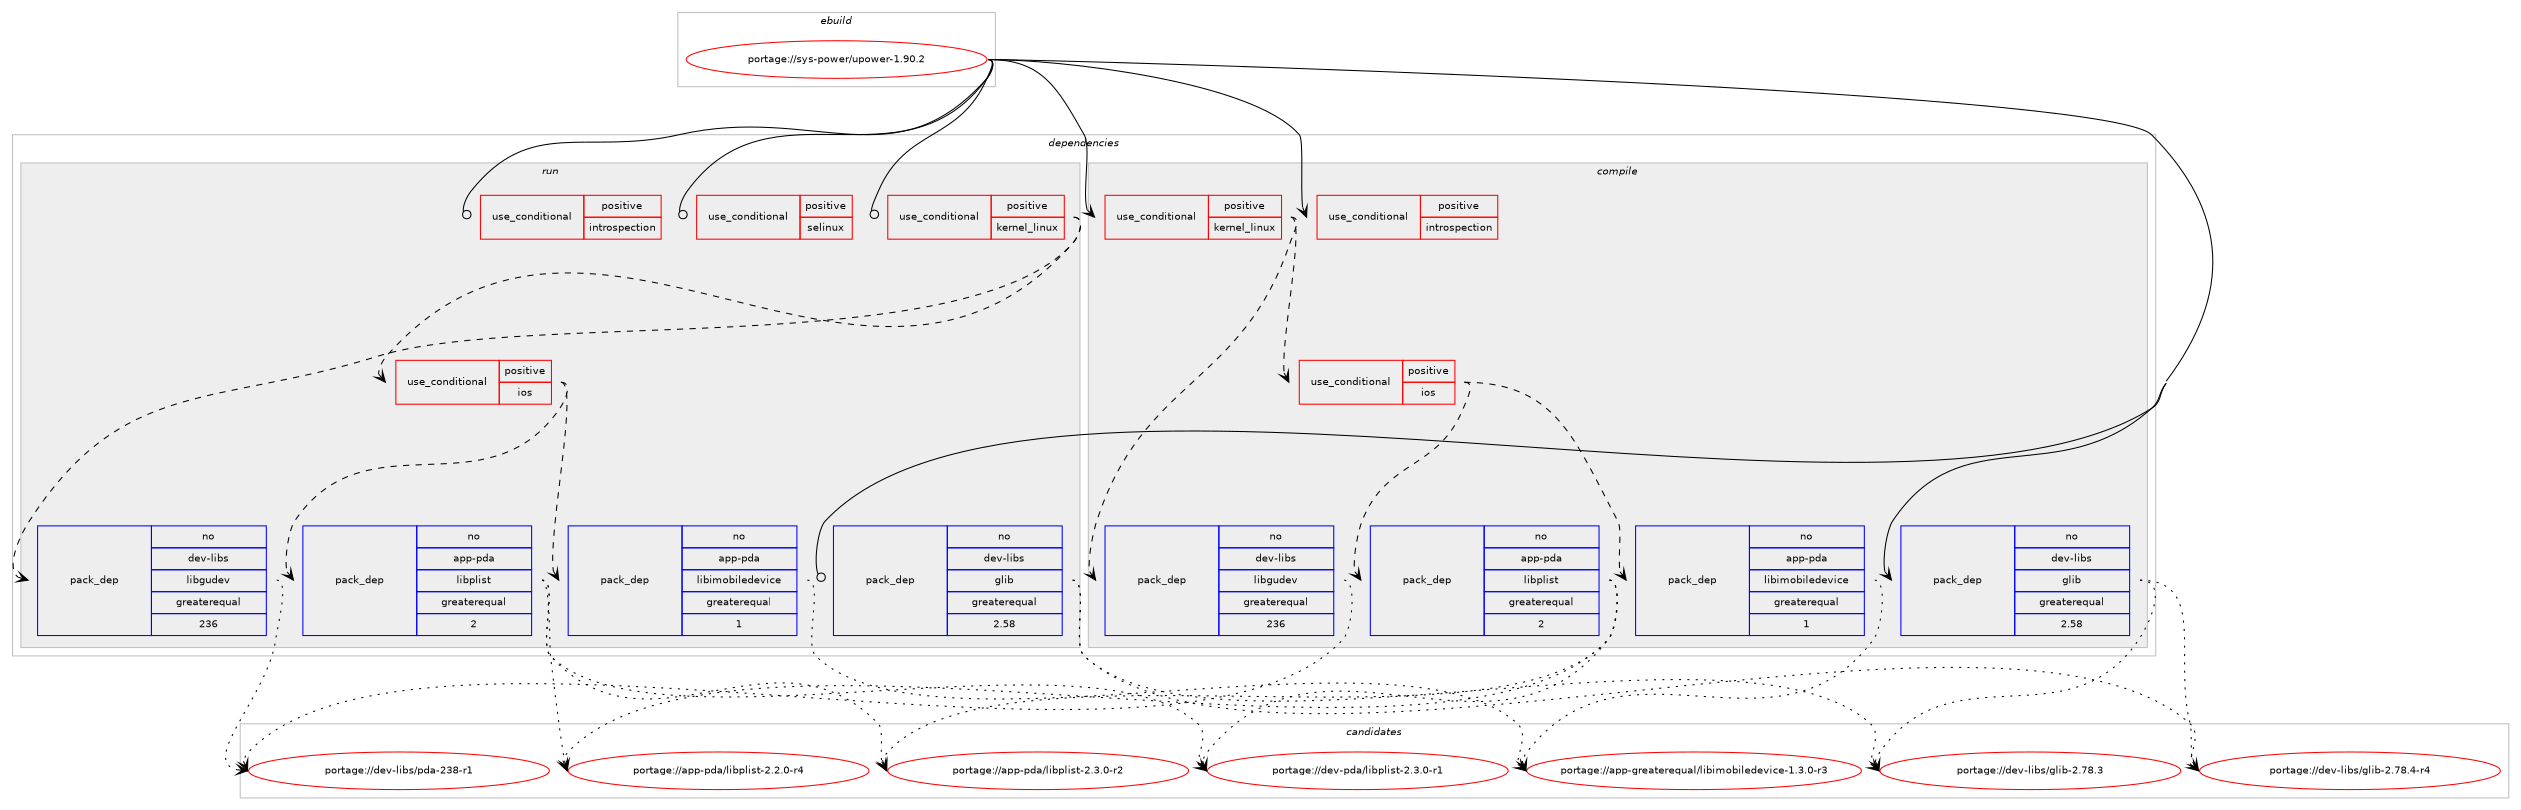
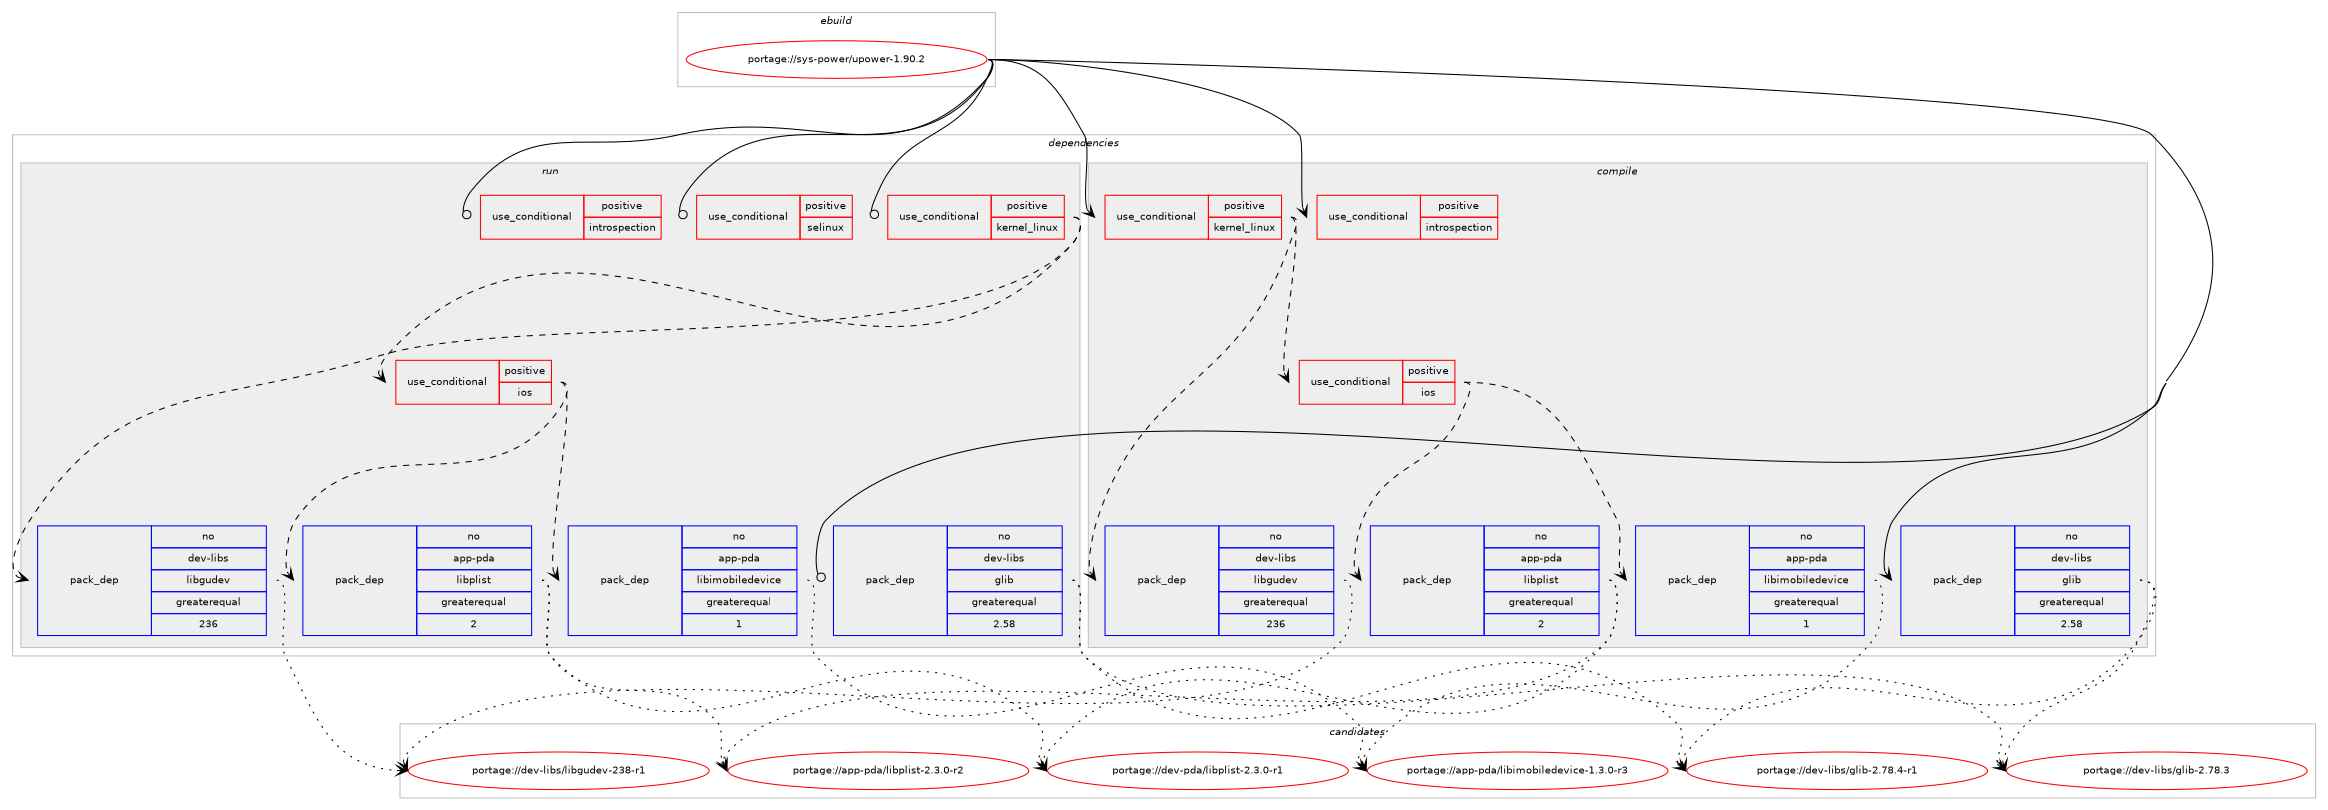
(399, 771) -> (559, 771)
(719, 771) -> none
(1694, 771) -> (1518, 771)
(2350, 771) -> (1837, 771)
